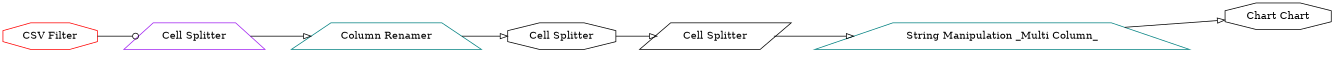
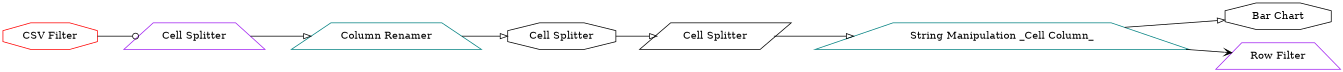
(1278, 16) -> (1278, 16)
(1002, 36) -> (1002, 36)
none -> (1278, 56)
